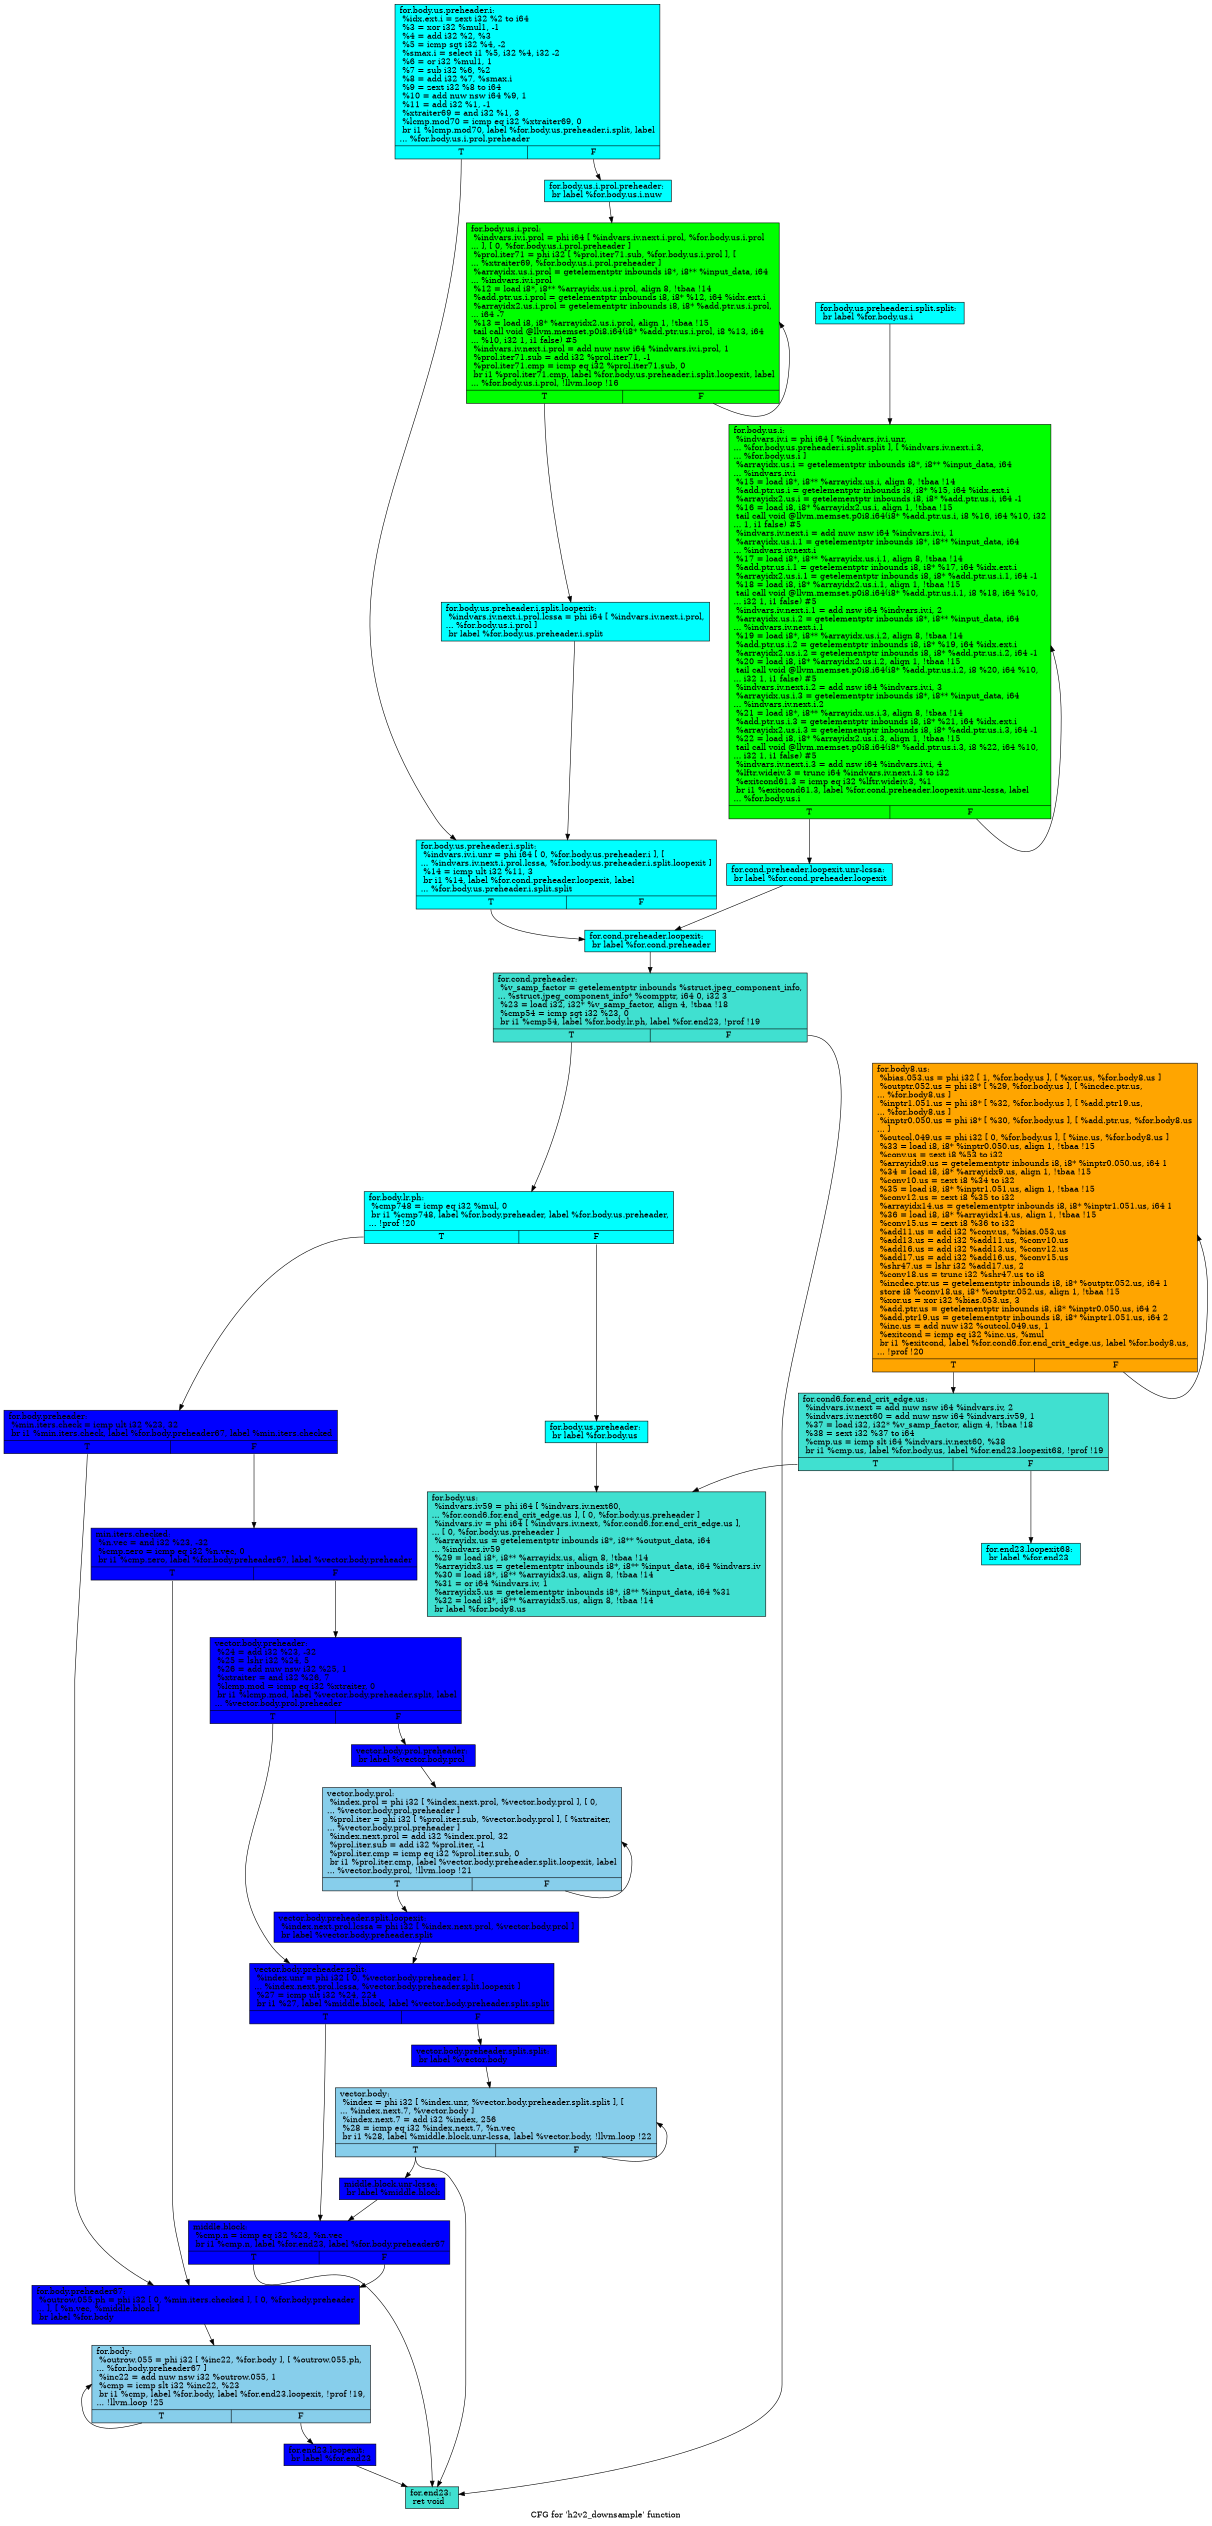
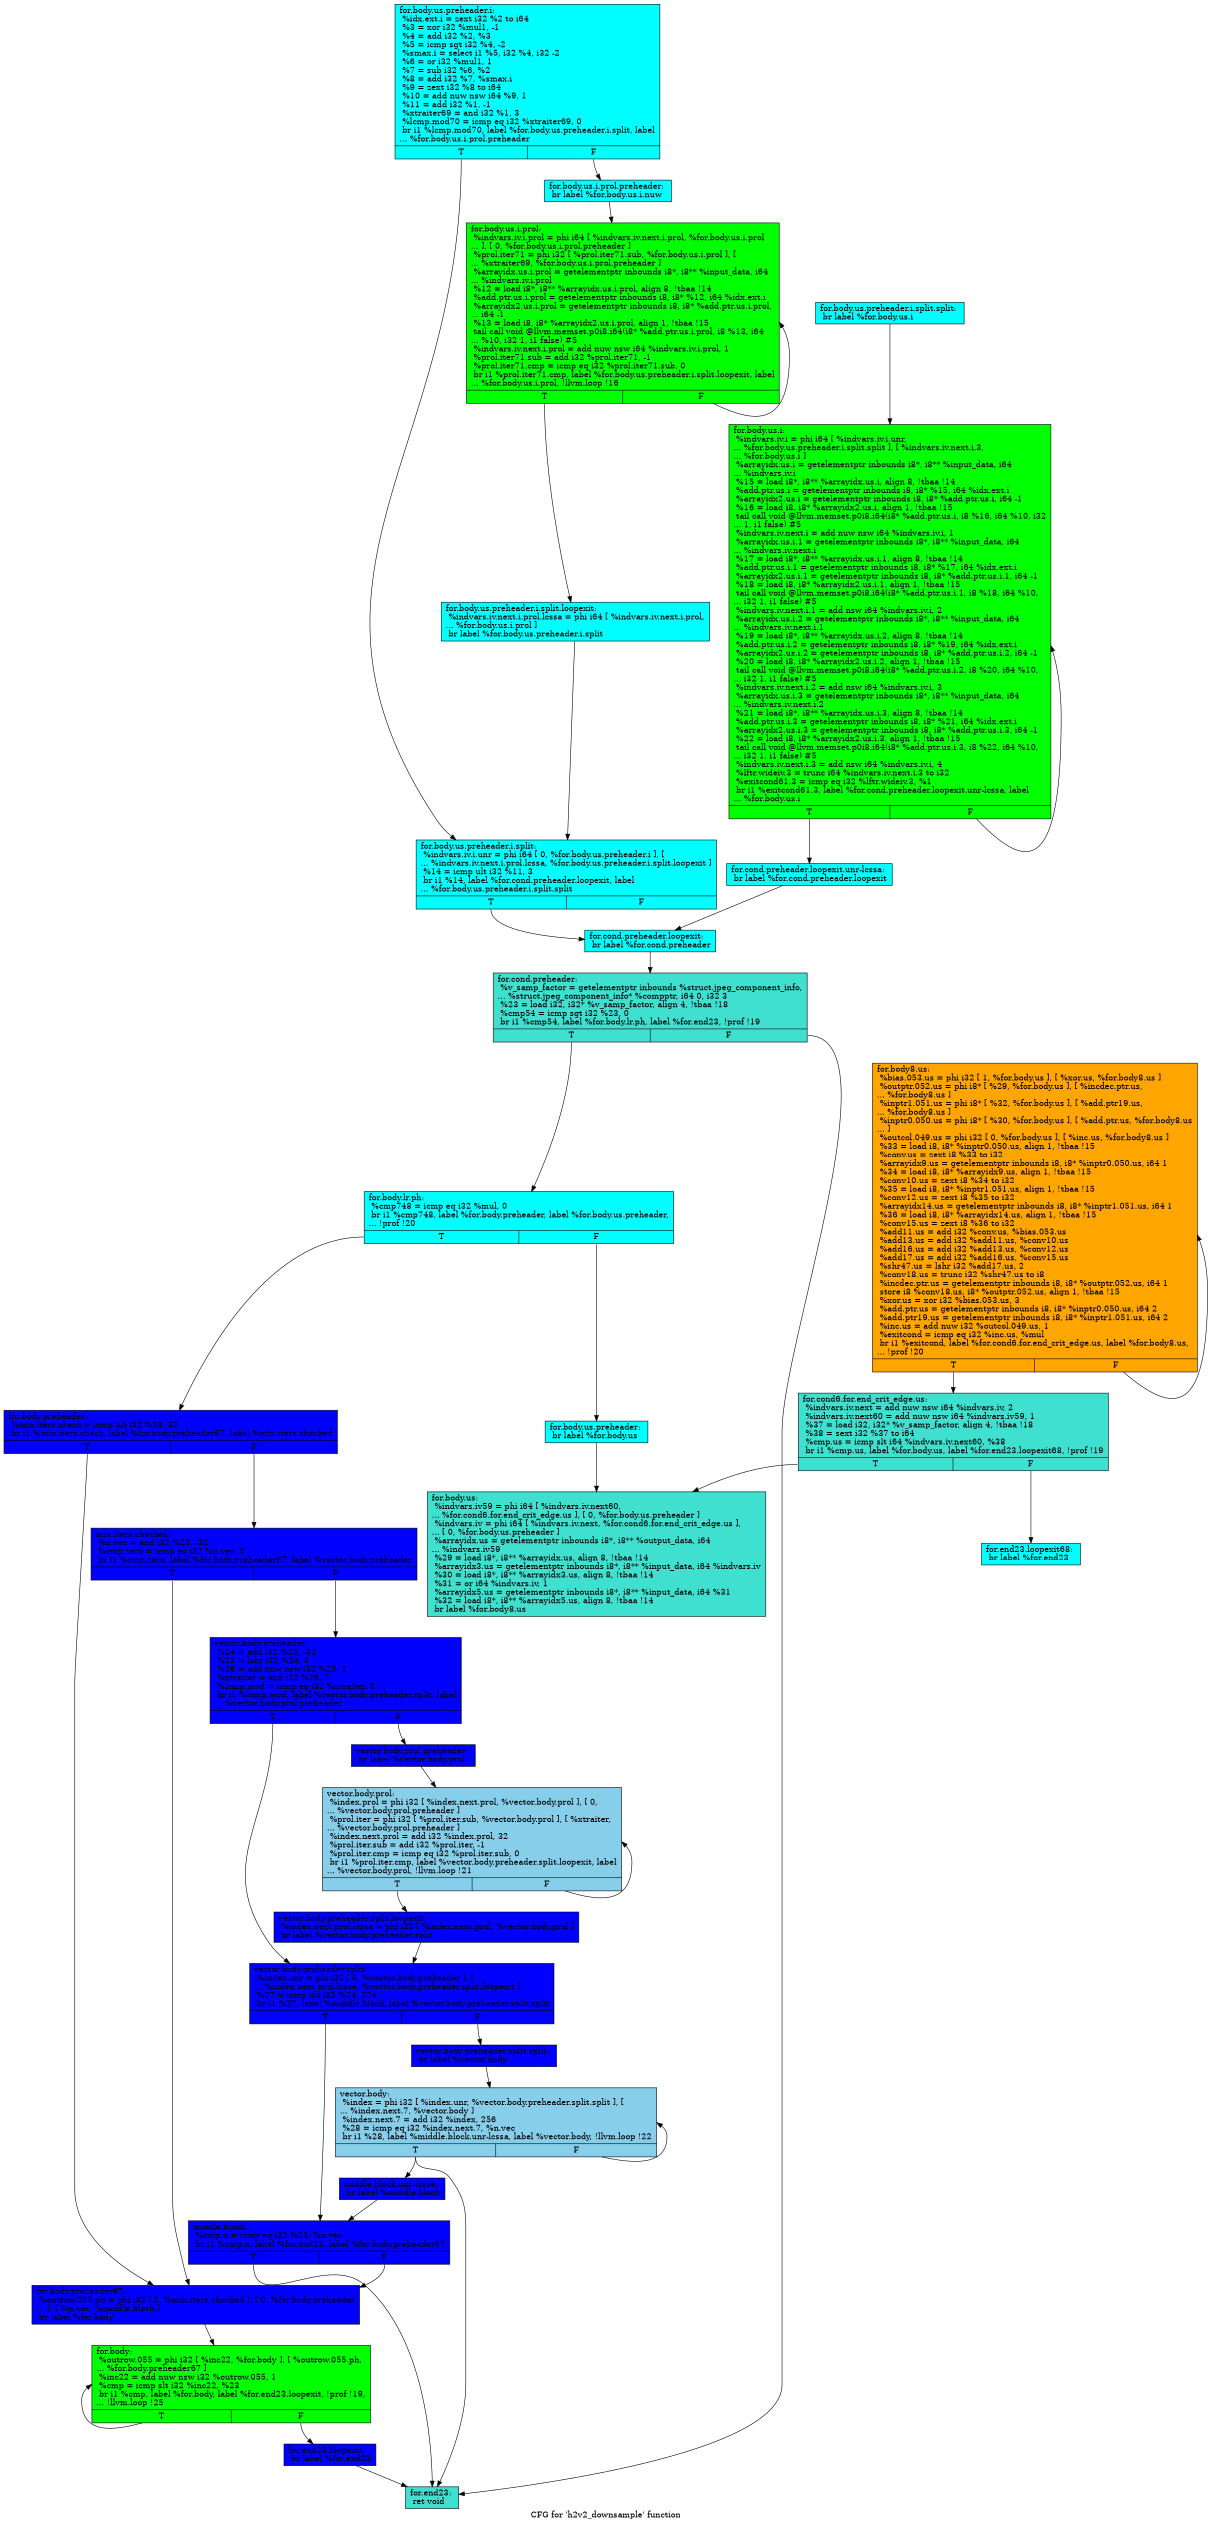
(488, 315) -> (488, 315)
(940, 1155) -> (940, 1155)
(231, 2384) -> (231, 2384)
